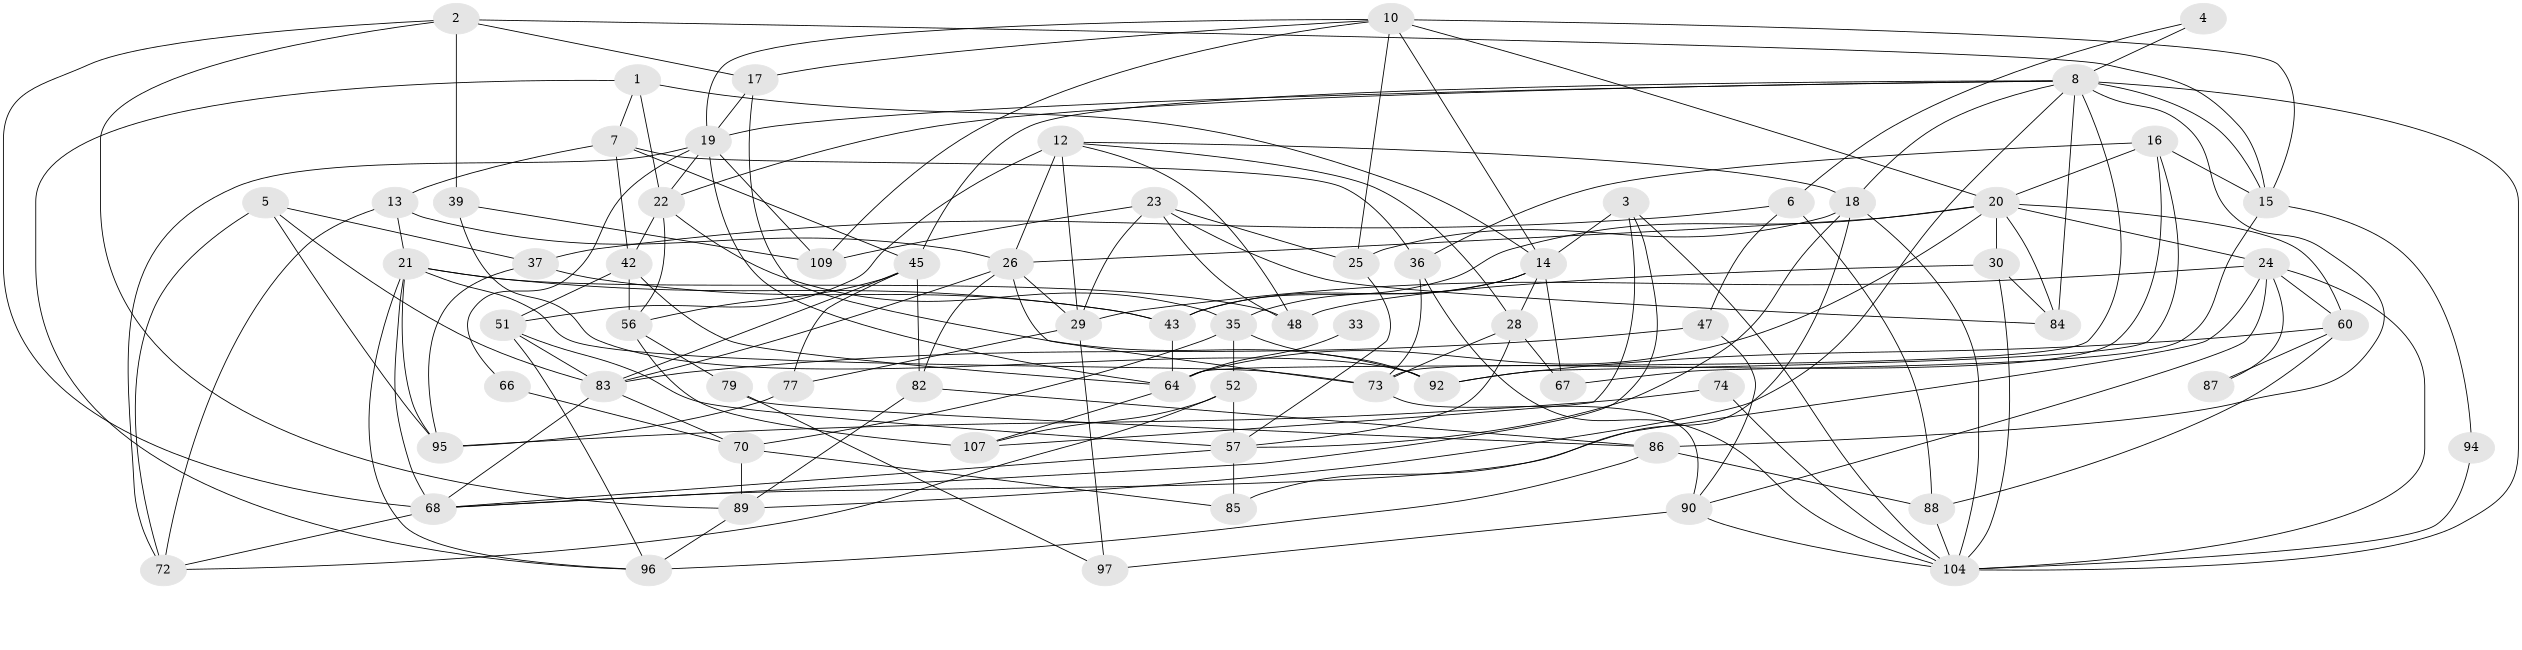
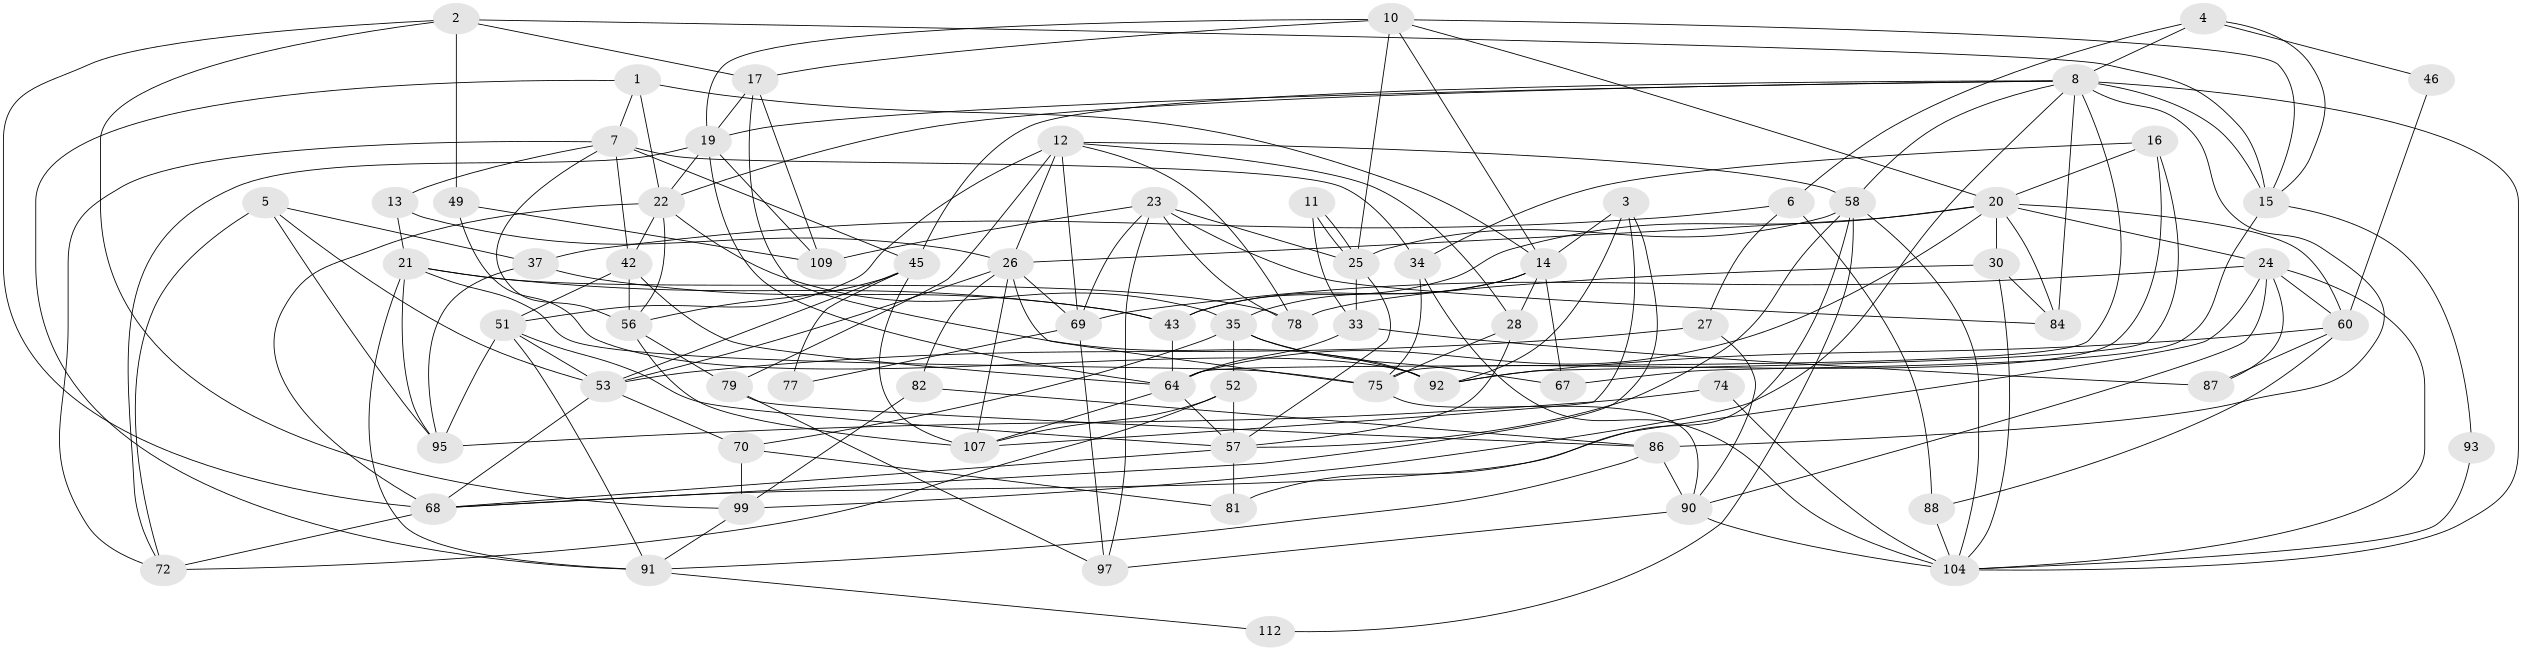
none -> (2432, 80)
(1078, 87) -> (788, 172)
(2203, 168) -> (2321, 85)
(456, 203) -> (456, 203)
none -> (1312, 203)
(1853, 203) -> (1853, 203)
none -> (498, 244)
(1418, 264) -> (1418, 264)
none -> (946, 280)
none -> (1356, 295)
(918, 325) -> (881, 376)
(1079, 325) -> (1079, 325)
(1295, 325) -> (1295, 325)
(1705, 325) -> (1705, 325)
none -> (1641, 353)
(230, 354) -> (140, 180)
(1539, 356) -> (1395, 363)
(1787, 374) -> (1562, 323)
(395, 378) -> (328, 266)
none -> (988, 379)
(507, 387) -> none
(604, 387) -> (604, 387)
(1376, 387) -> (1376, 387)
none -> (1126, 394)
none -> (1201, 415)
(620, 431) -> (469, 386)
(2472, 448) -> (2472, 448)
(1783, 476) -> (1673, 479)
(742, 509) -> (742, 509)
(1234, 509) -> (1234, 509)
(649, 570) -> (649, 570)
none -> (1270, 632)
